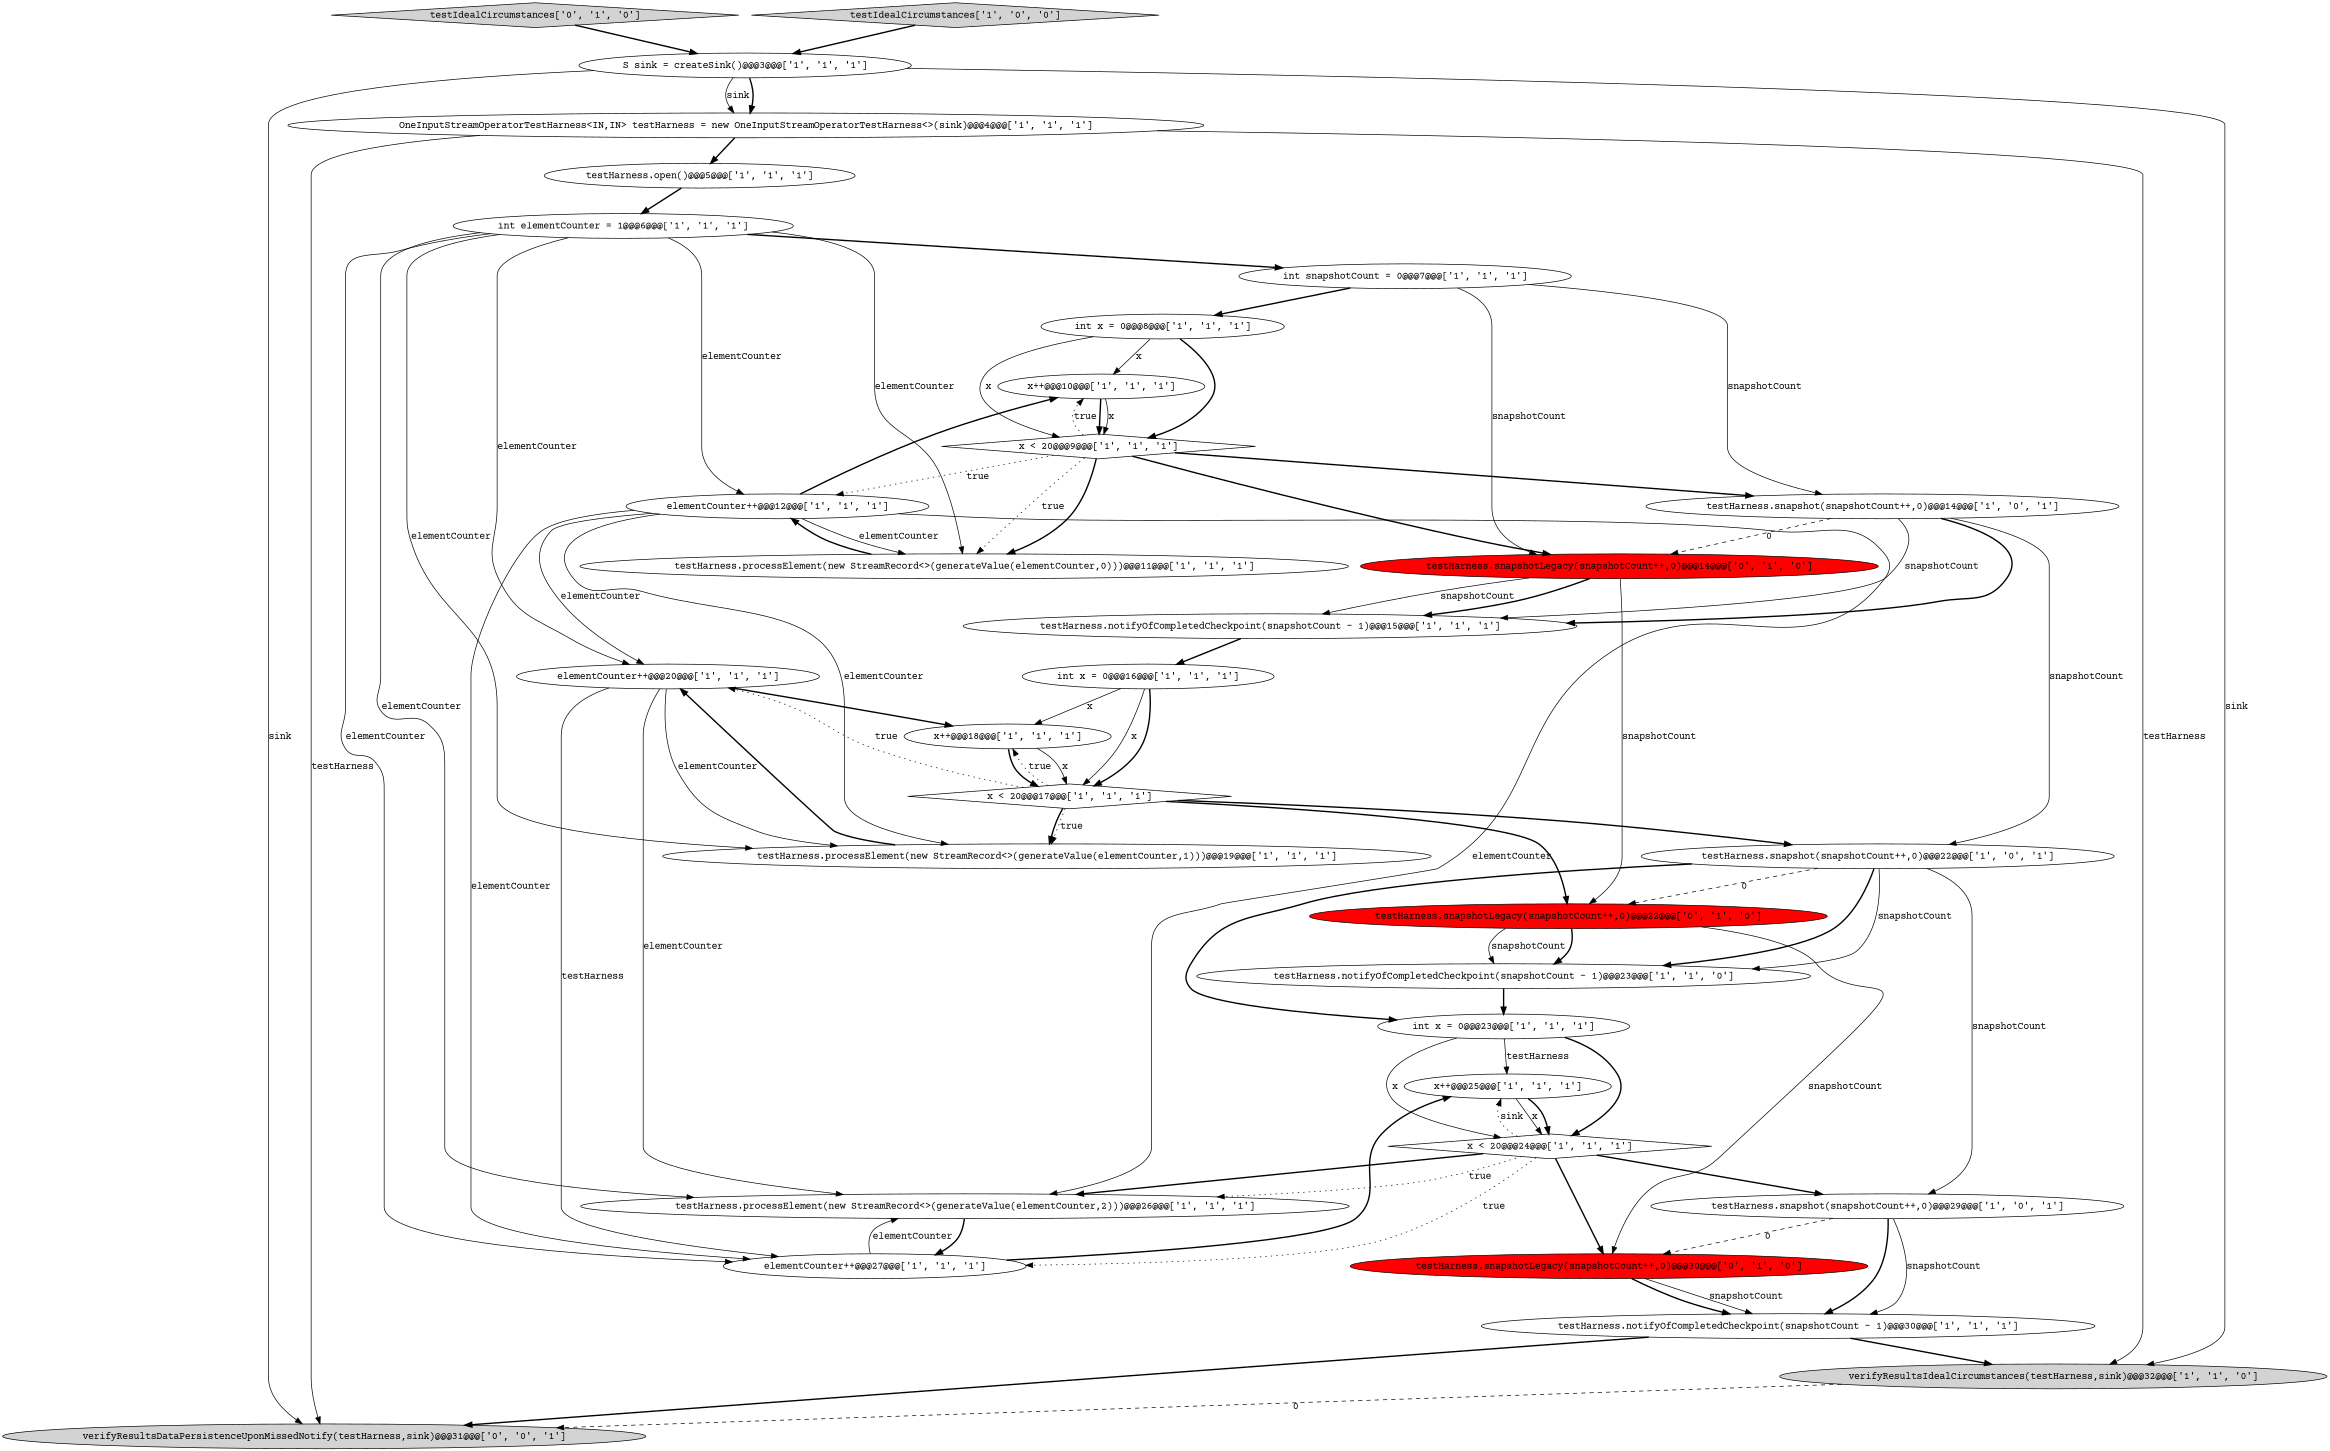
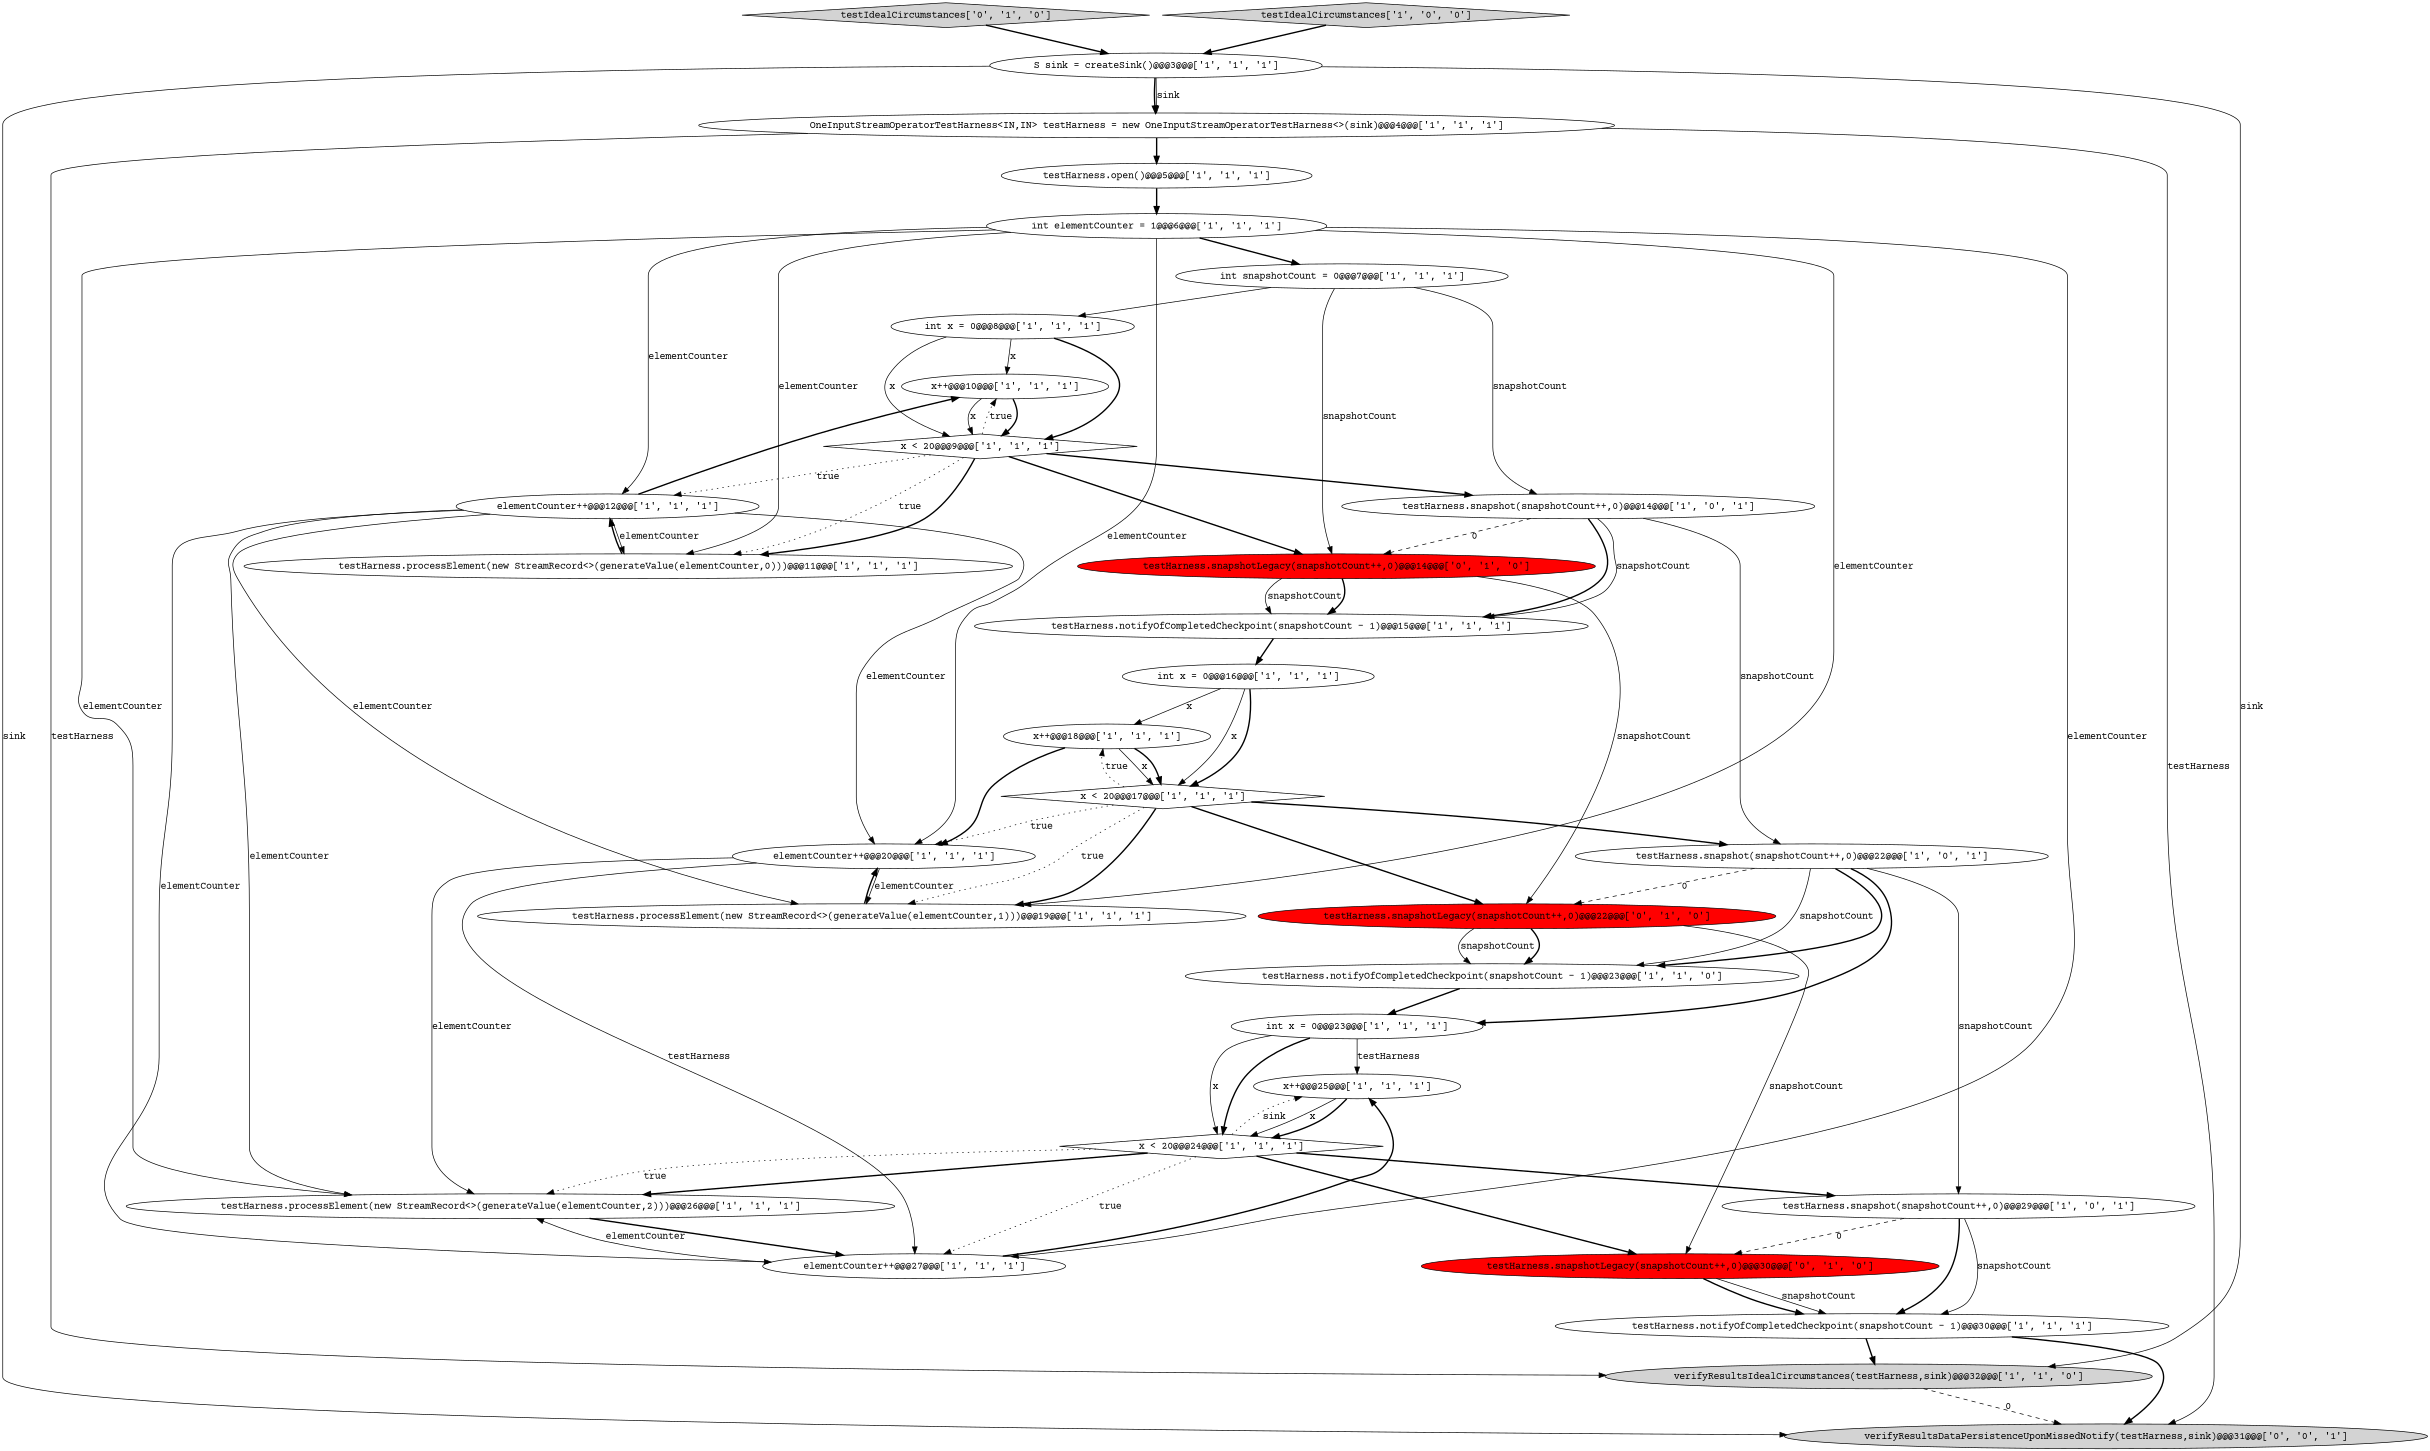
(1286, 301) -> (1178, 301)
(838, 706) -> (995, 784)
